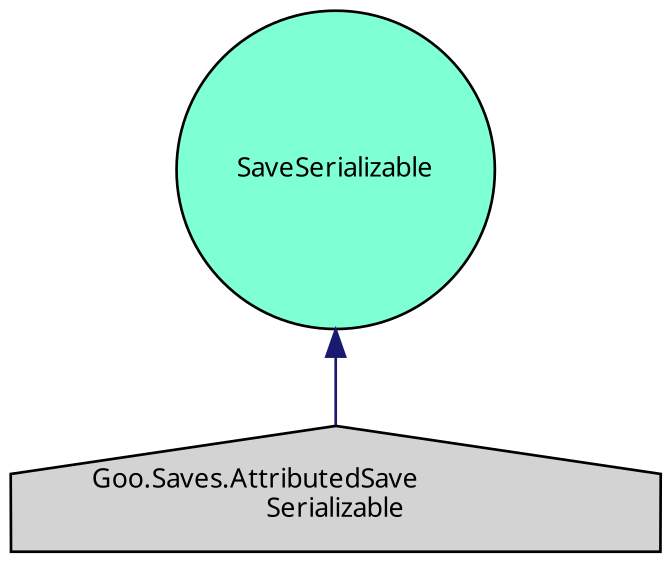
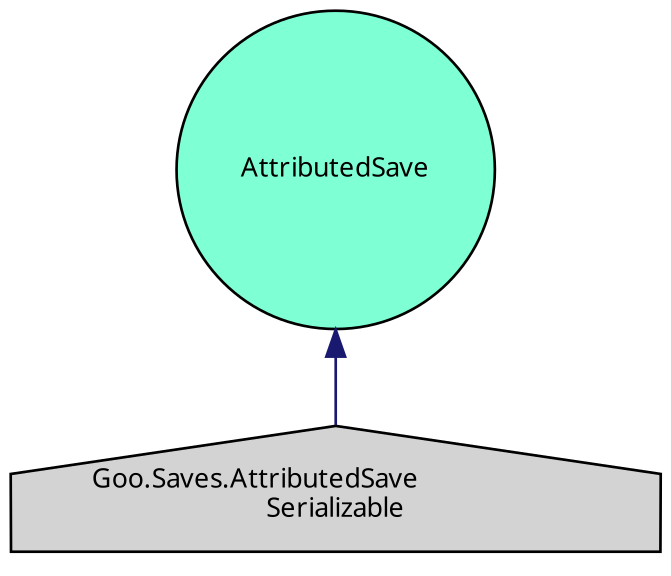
(336, 170) -> (336, 170)
